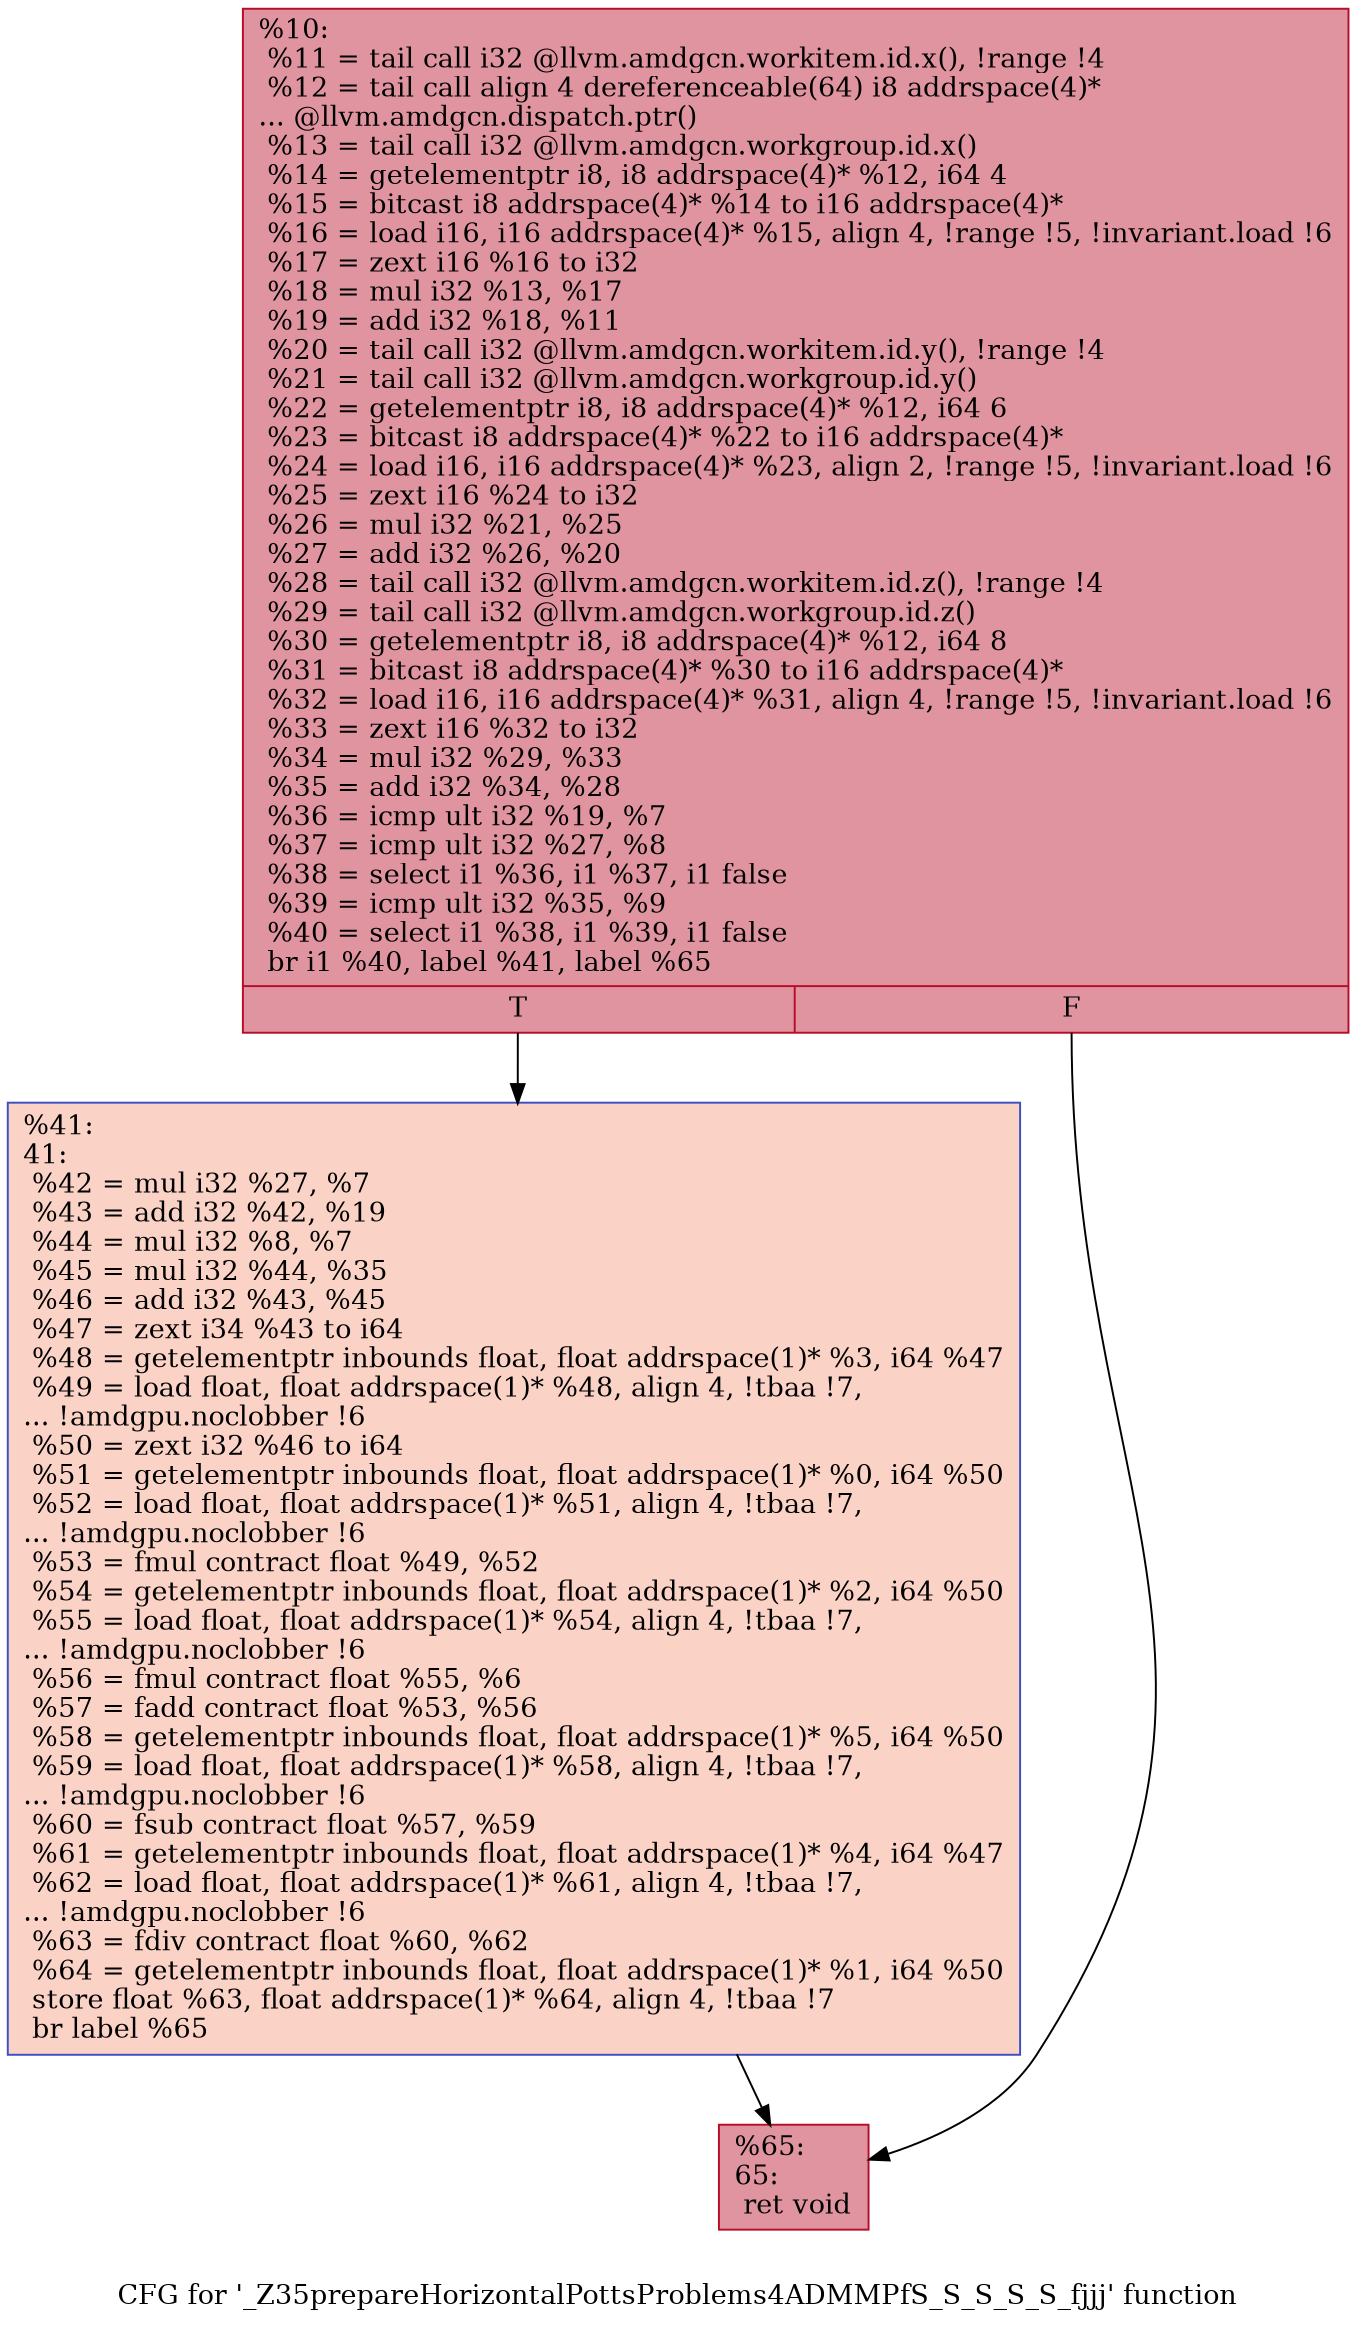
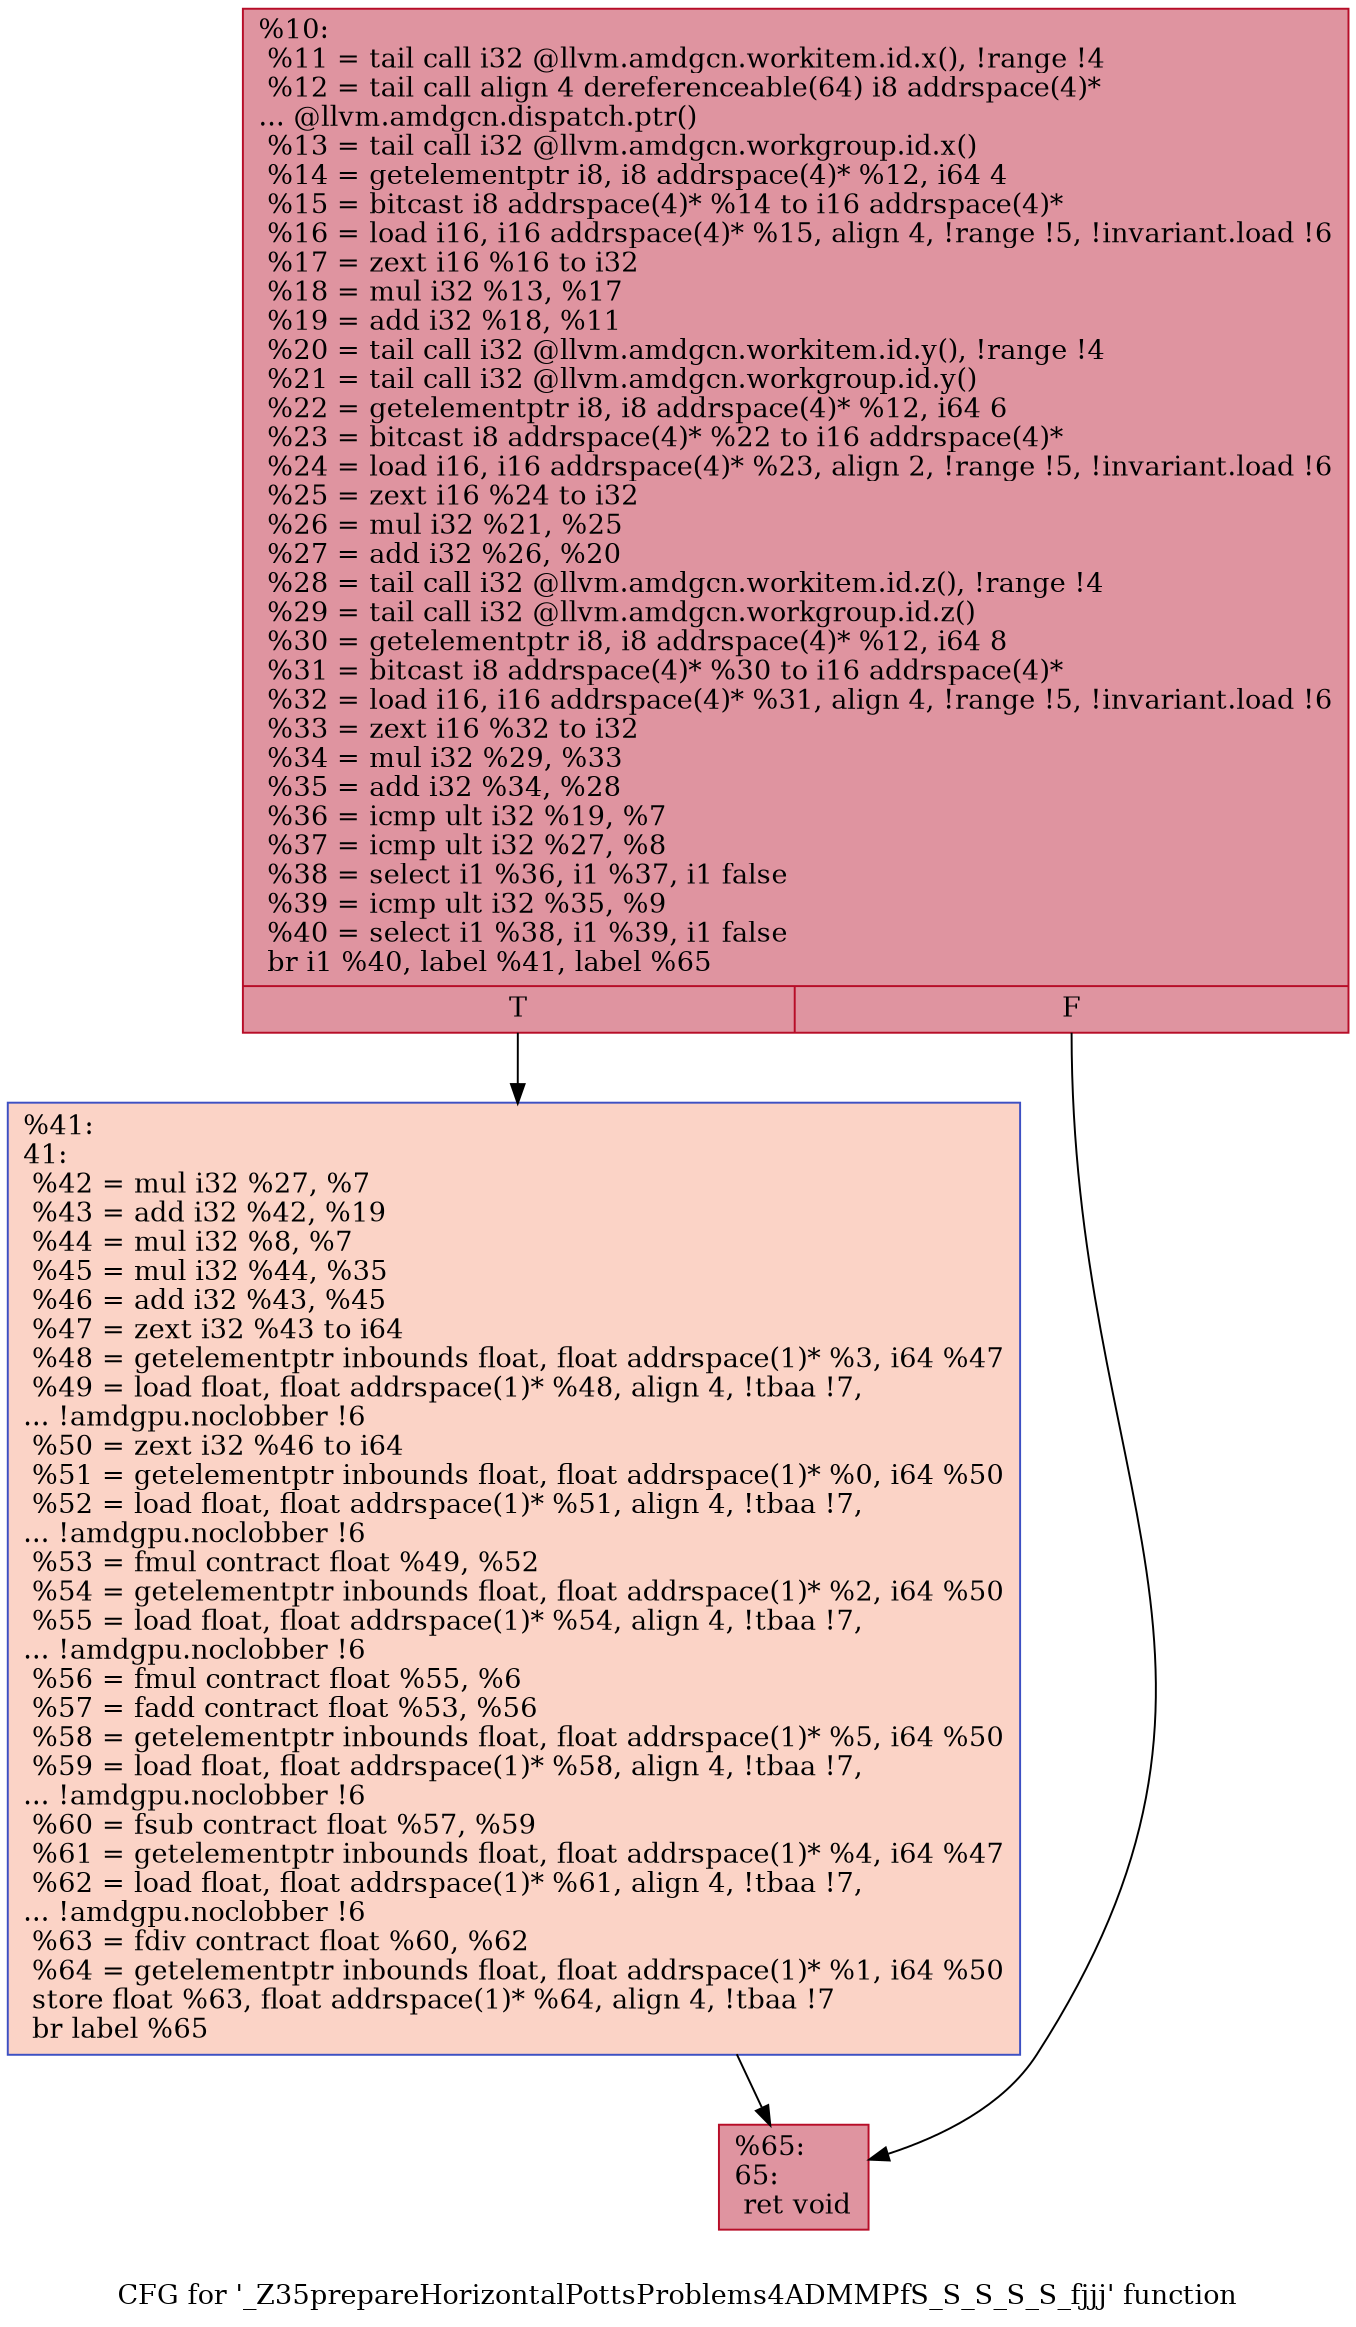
(214, 1330) -> (214, 1330)
